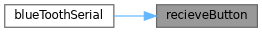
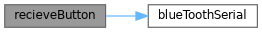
(129, 16) -> (121, 16)
